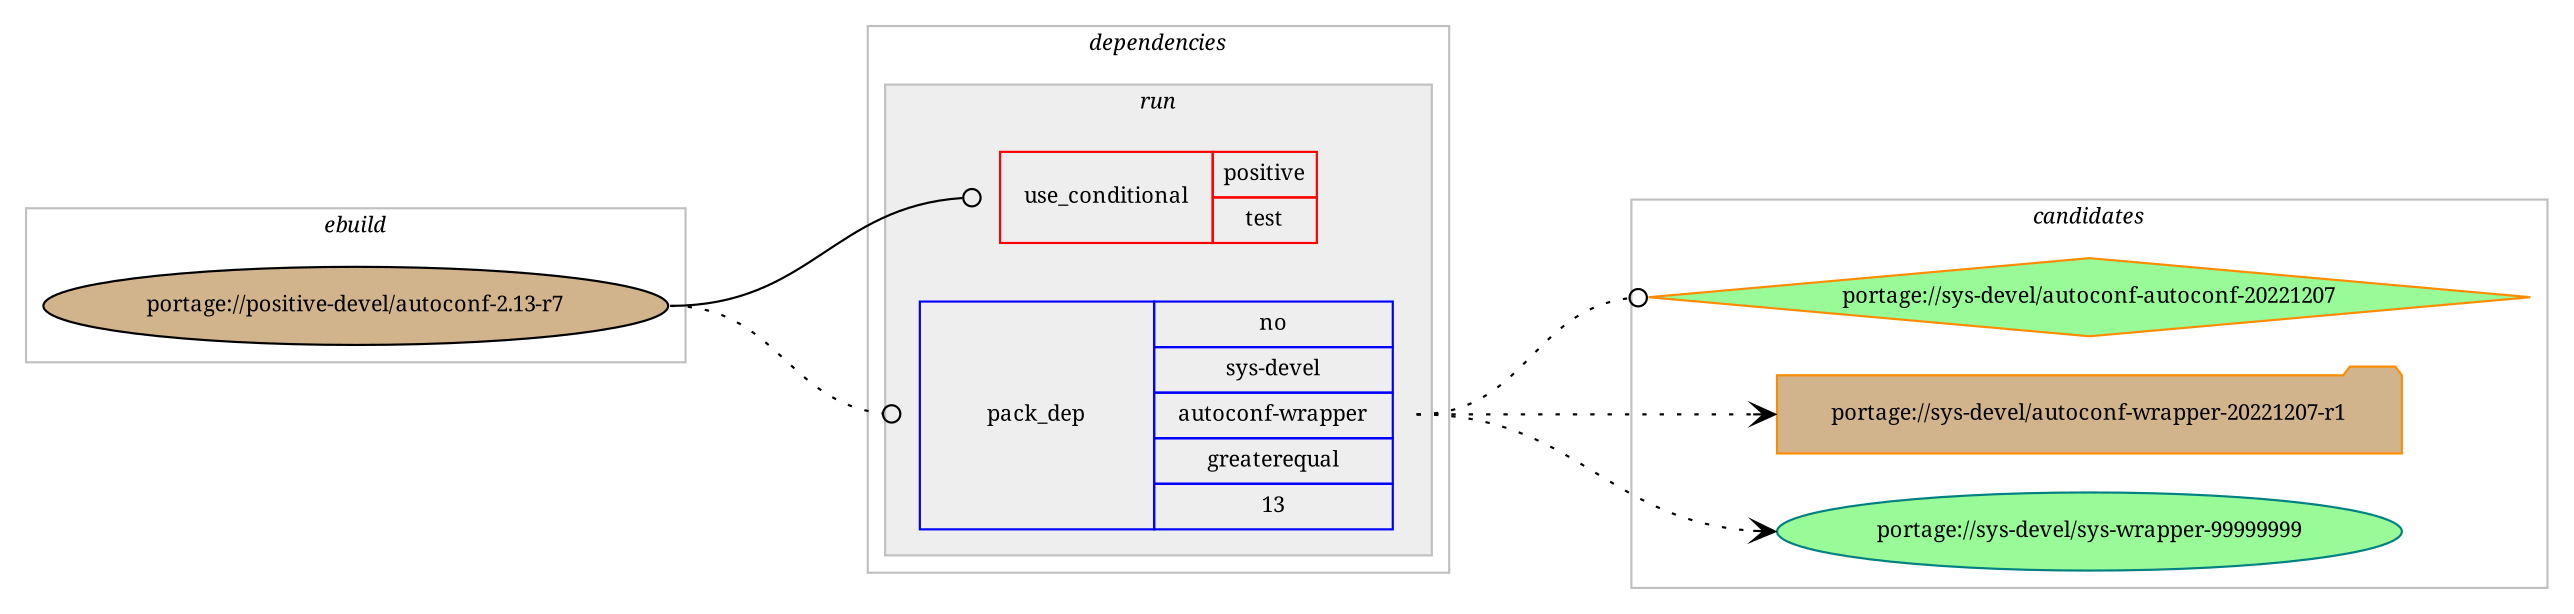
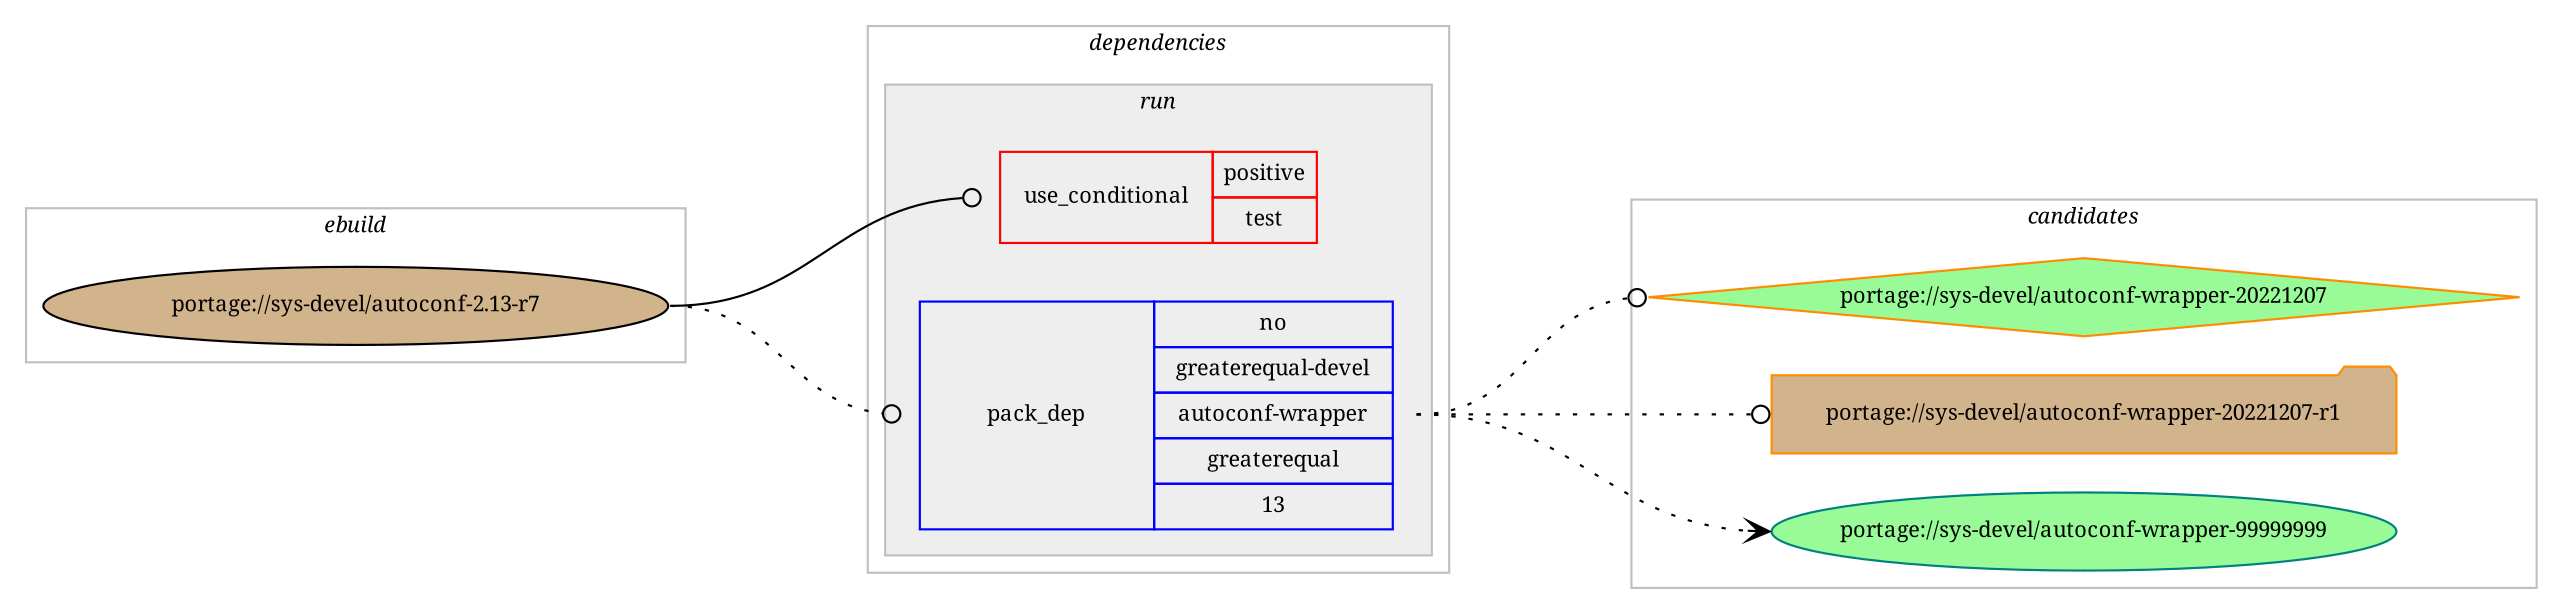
(2089, 297) -> (2084, 297)
(356, 306) -> (356, 306)
(1273, 369) -> (1273, 369)
(1585, 414) -> (1584, 414)
(2089, 532) -> (2084, 532)
